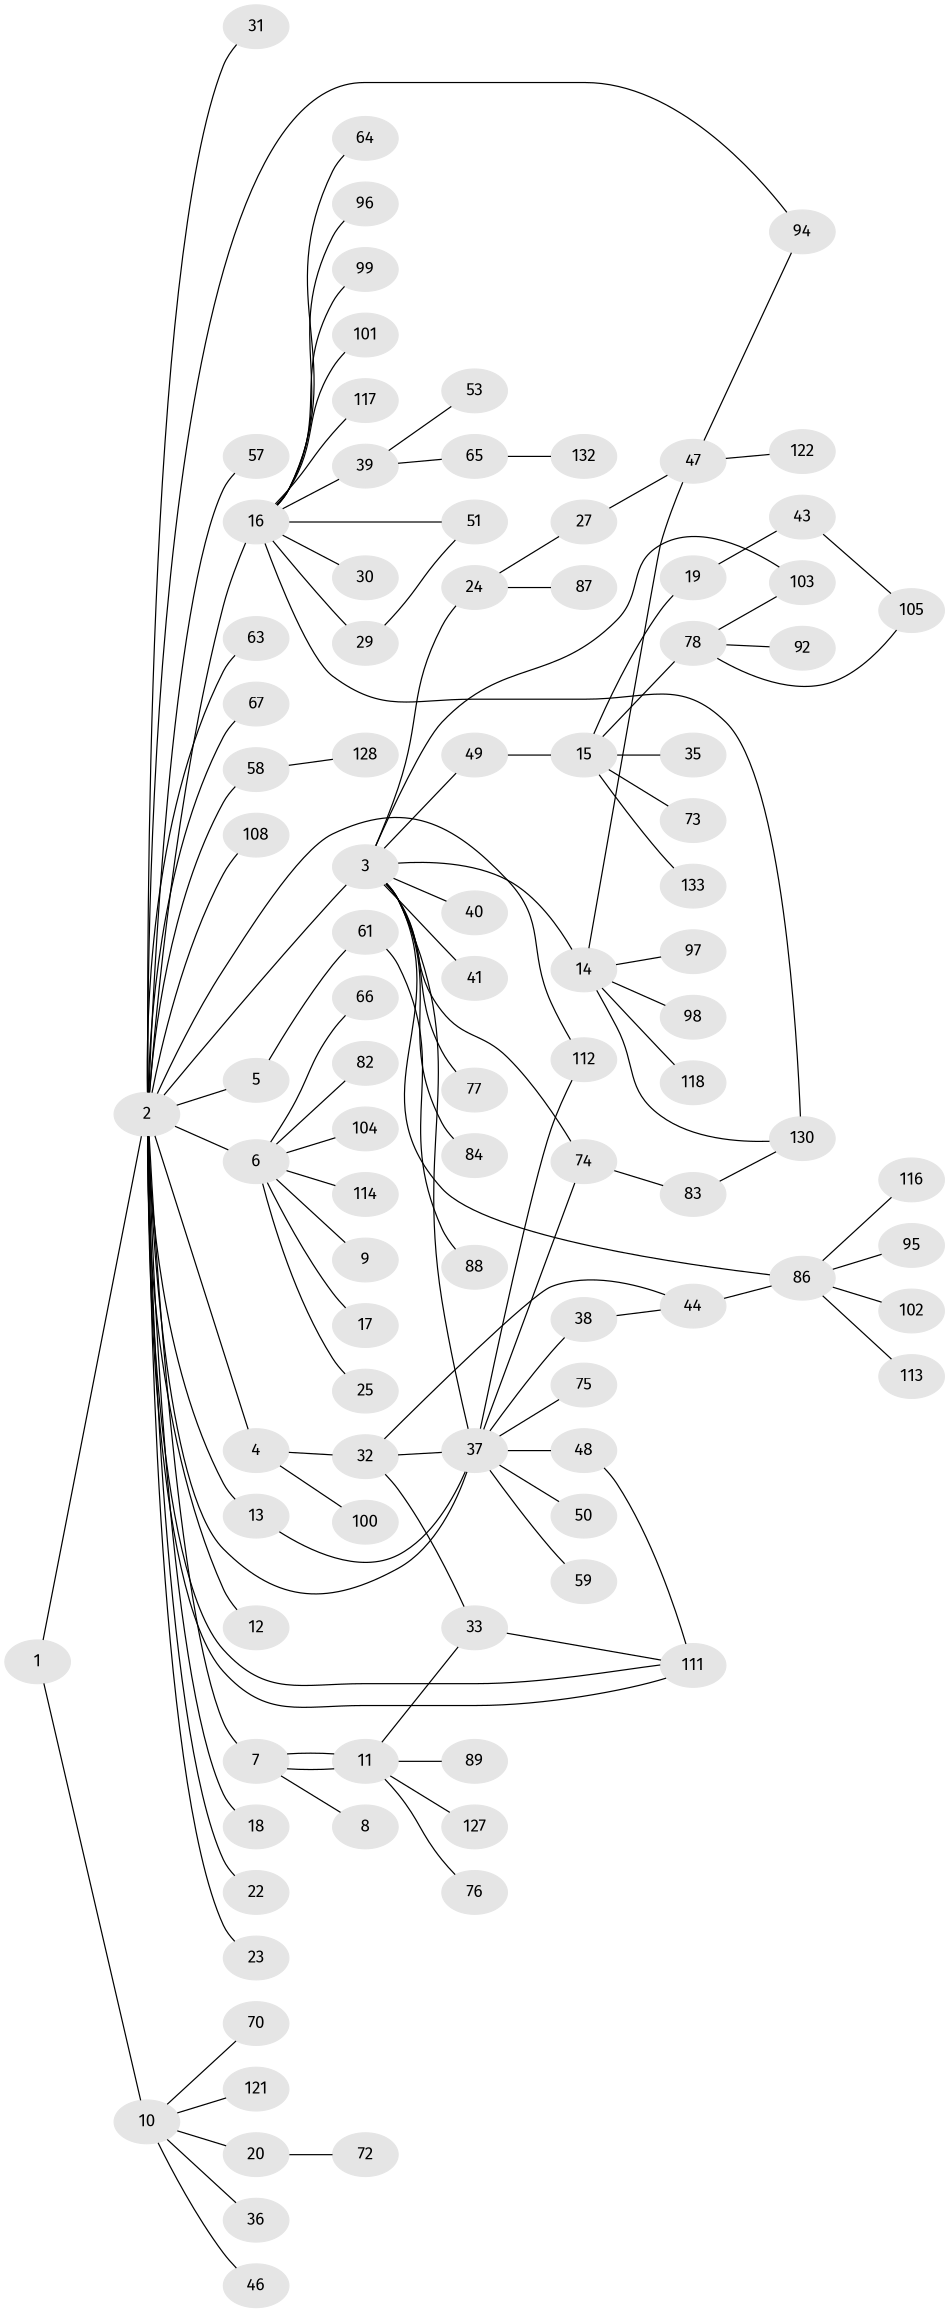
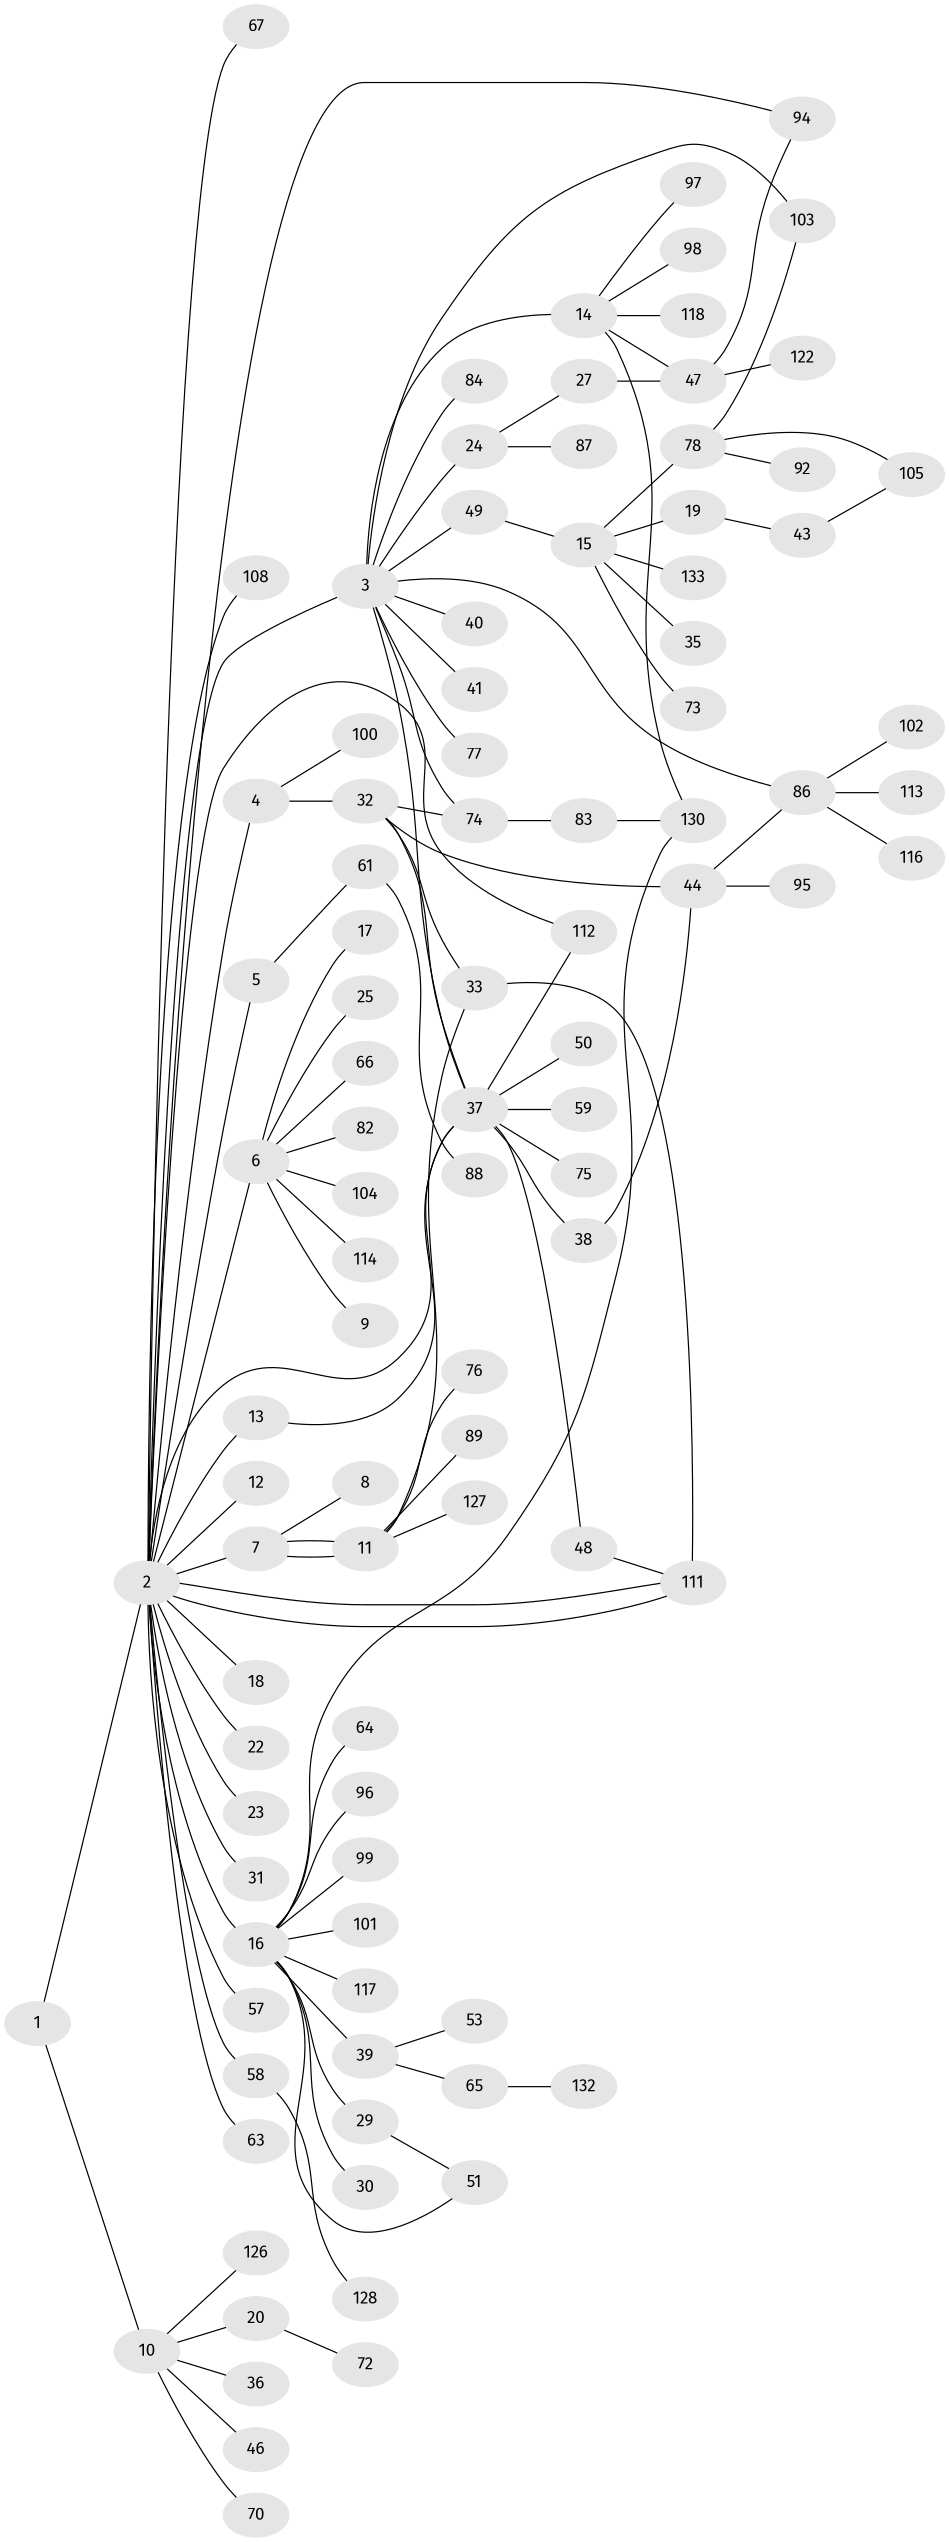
(857, 1262) -> (748, 886)
(525, 1318) -> (420, 811)
(256, 2089) -> (256, 2253)
